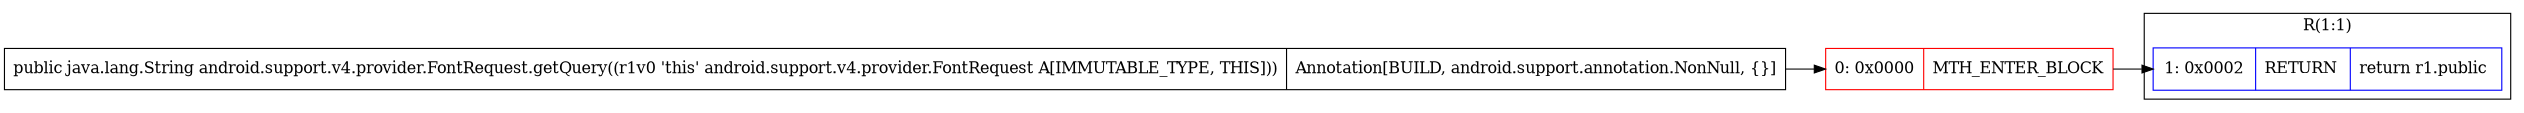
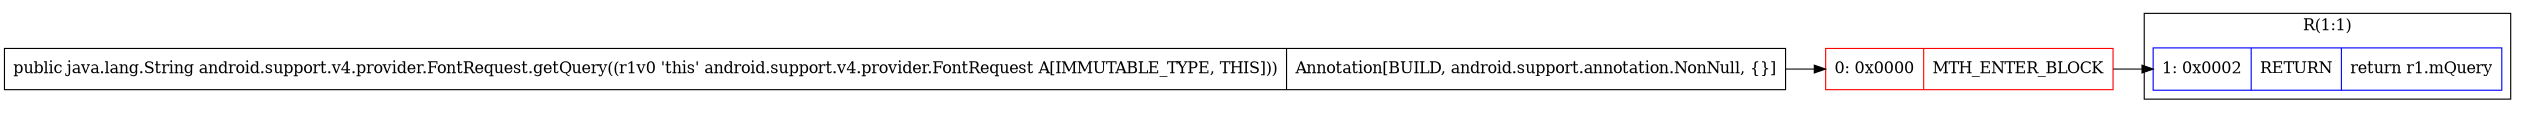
(2423, 69) -> (2422, 69)
